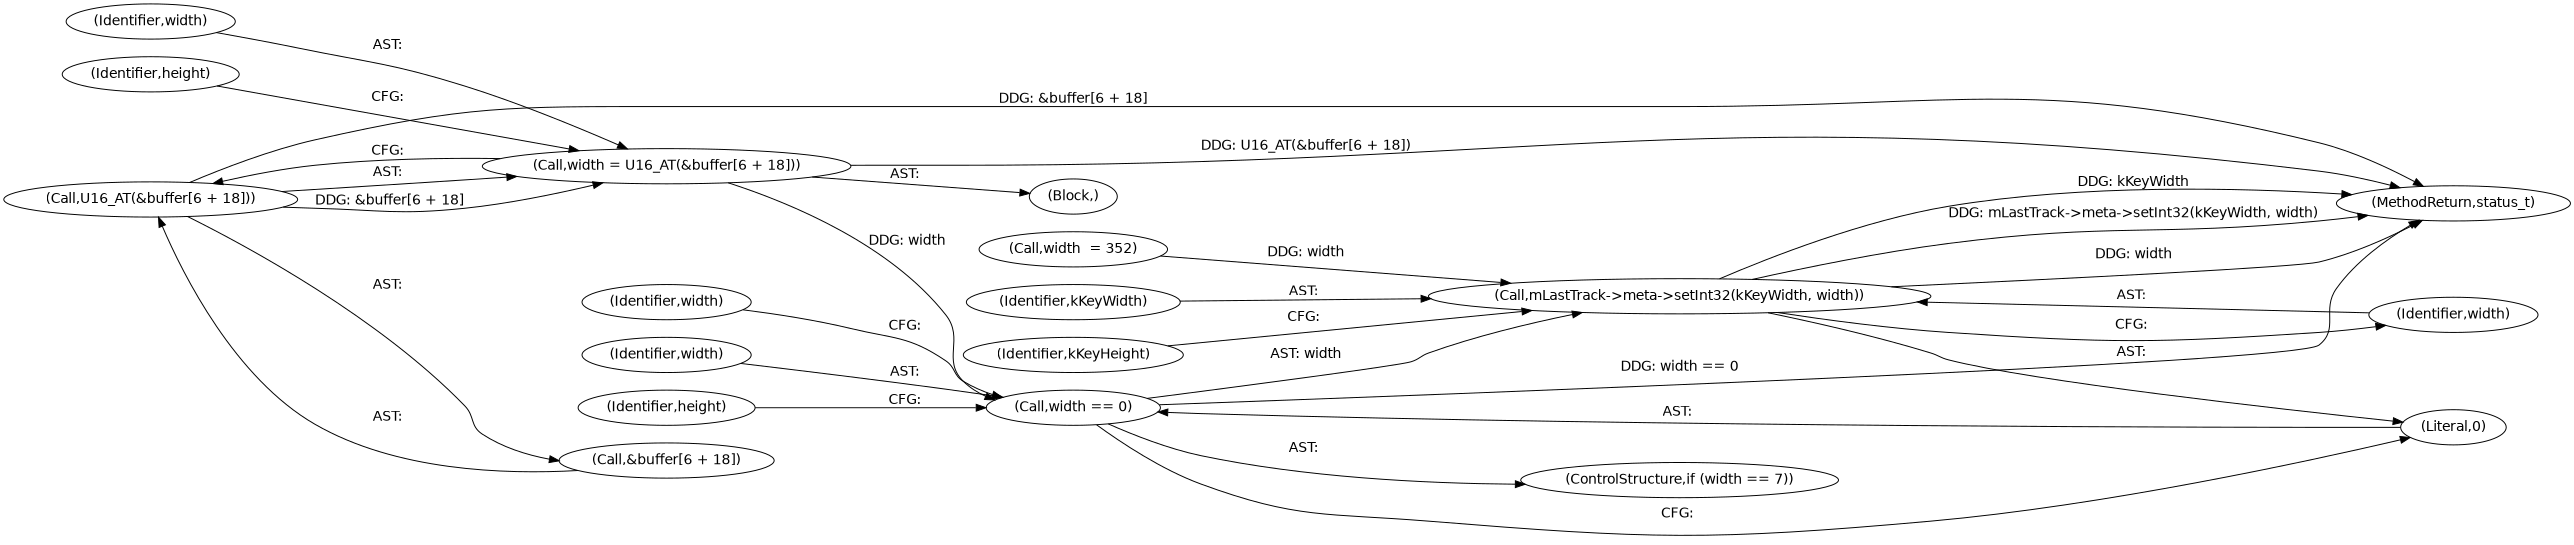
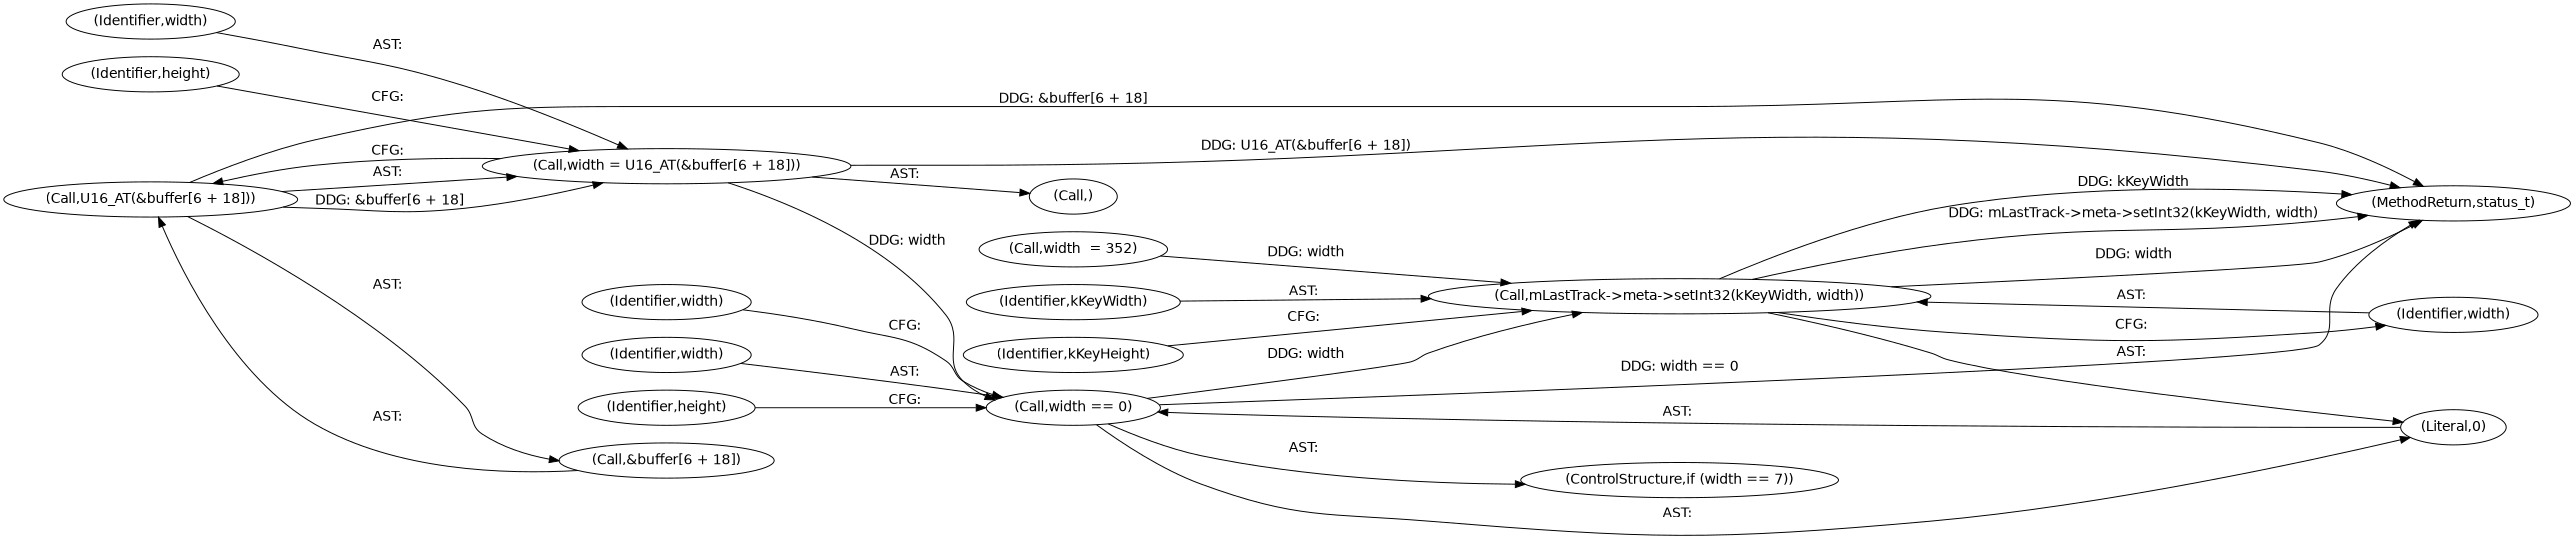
(1073, 197) -> (1073, 197)
(1306, 354) -> (1306, 354)
(1680, 514) -> (1680, 514)
